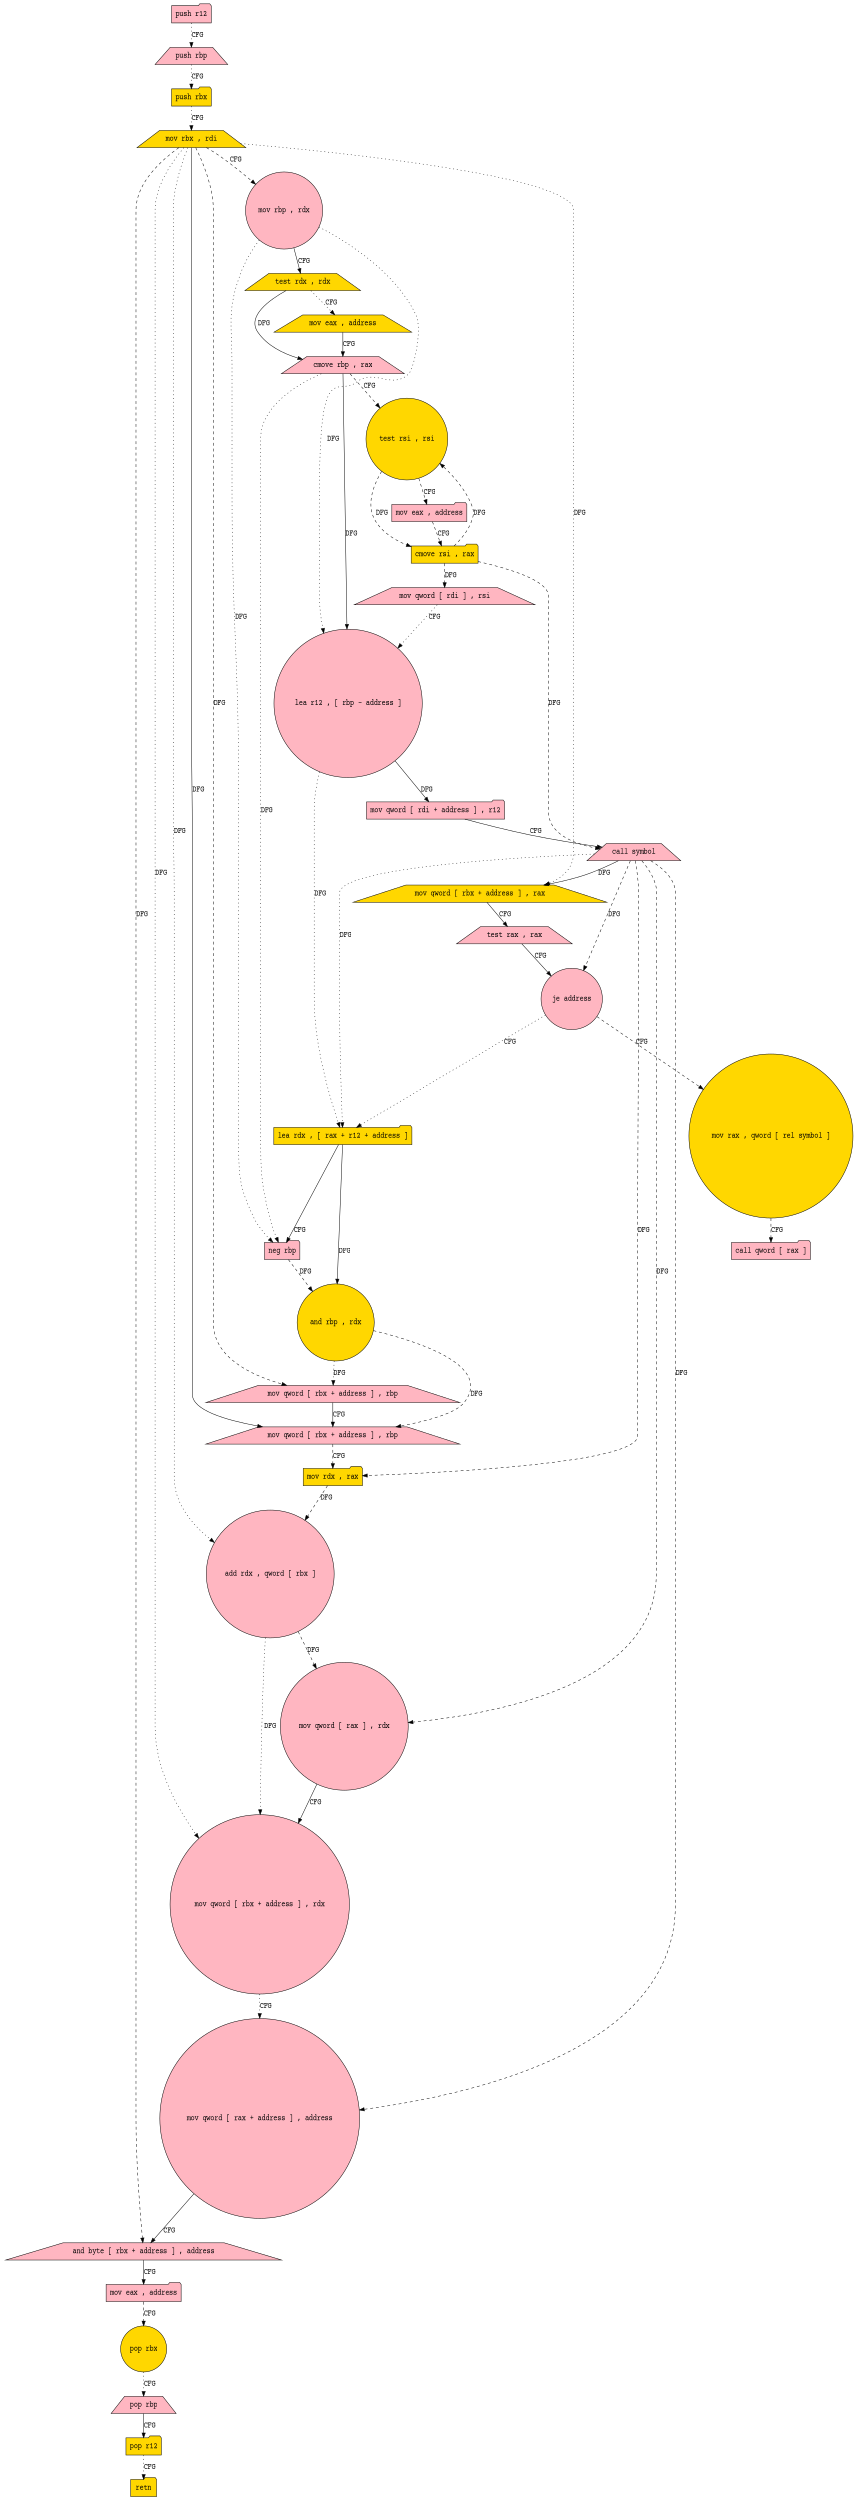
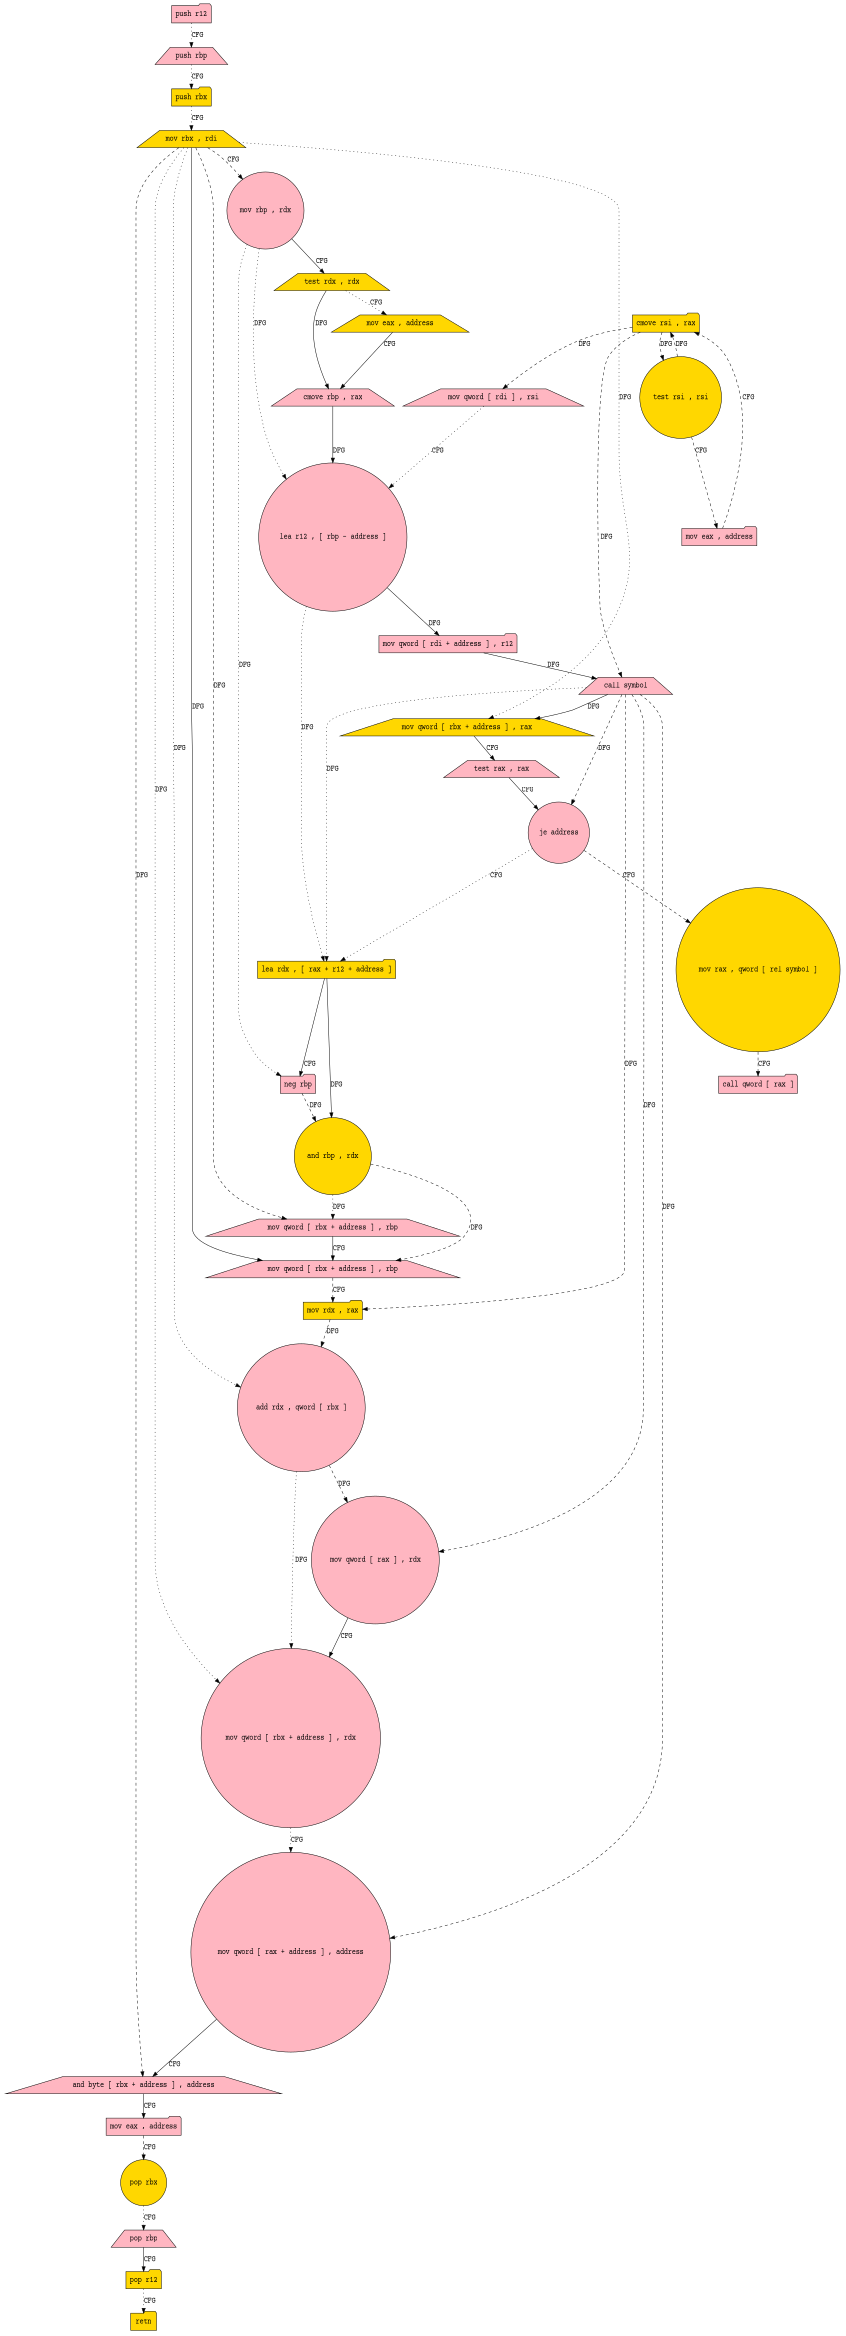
(363, 389) -> none
(261, 792) -> none
(536, 831) -> (553, 665)
